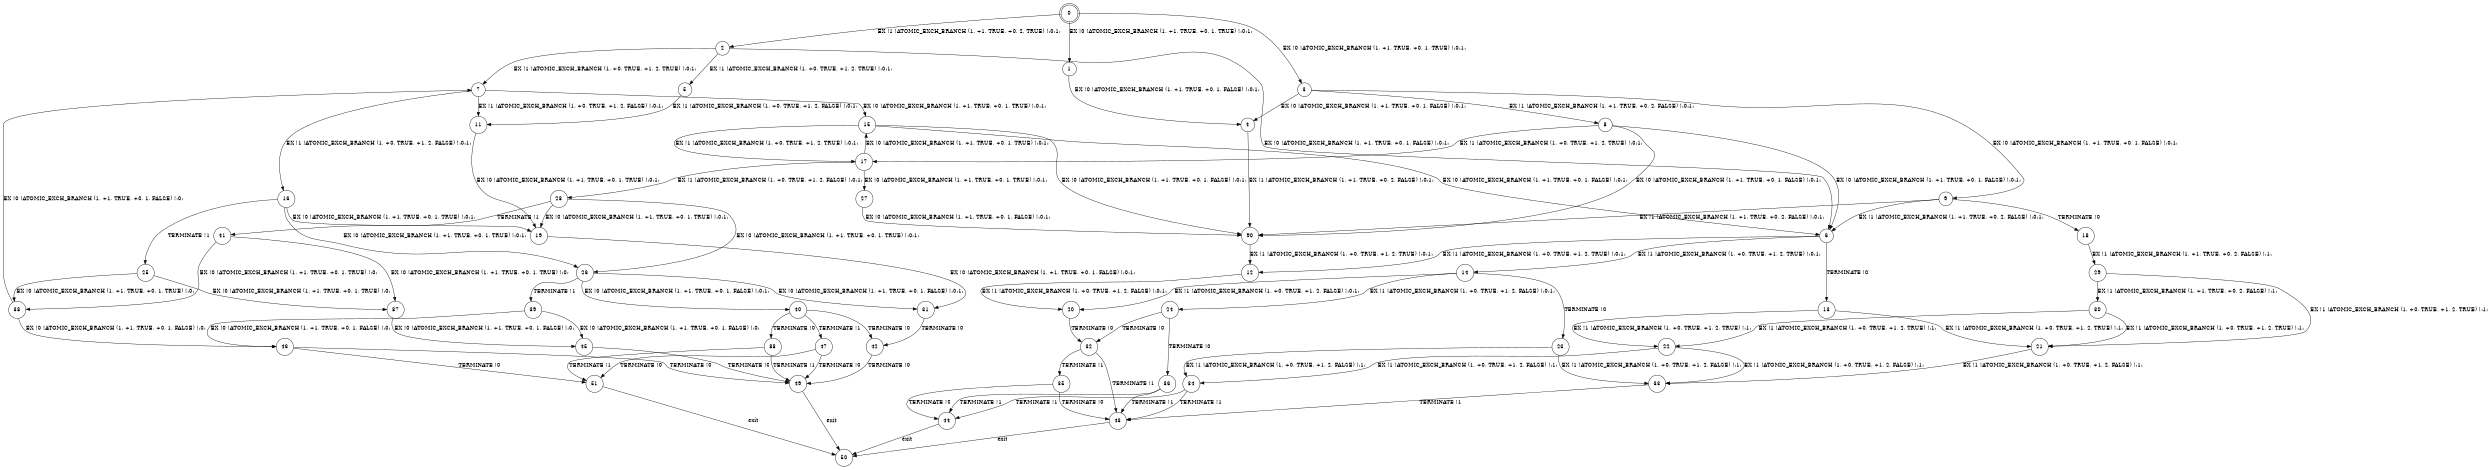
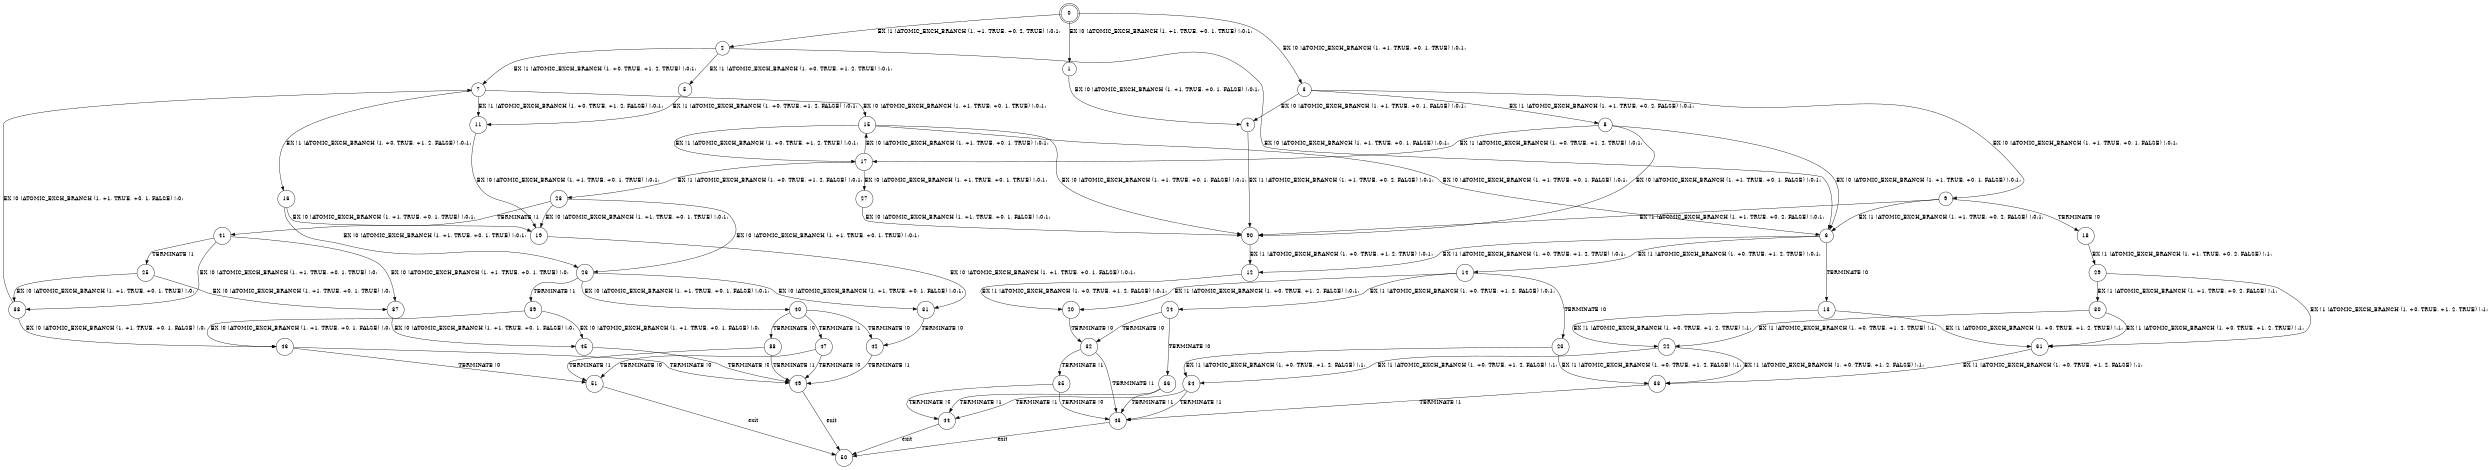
(201, 213) -> (178, 246)
(2040, 347) -> (2040, 347)
(889, 365) -> (889, 365)
